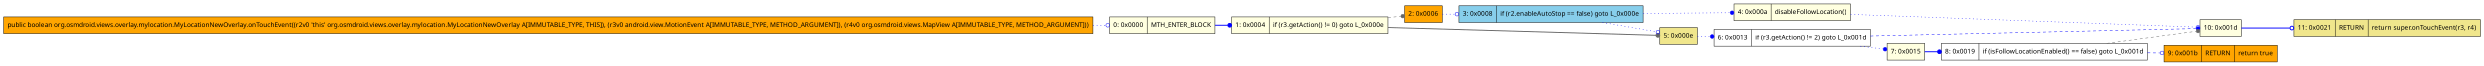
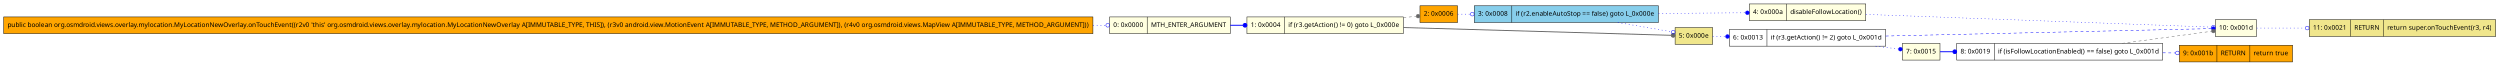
(1181, 25) -> (1189, 25)
(2266, 28) -> (2281, 28)
